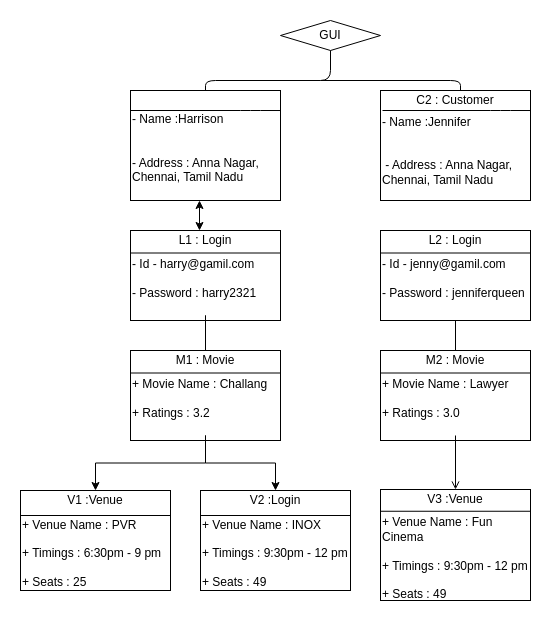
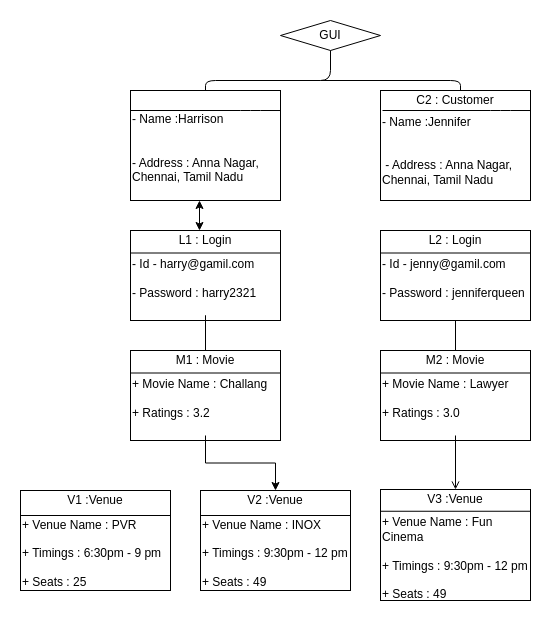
(139, 463) -> none
(276, 501) -> (276, 501)
